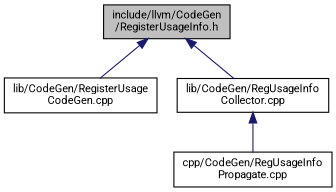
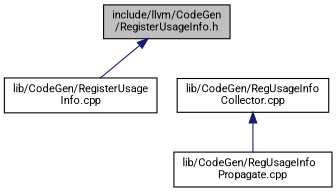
(214, 62) -> none
(81, 95) -> (81, 95)
(253, 170) -> (253, 170)
